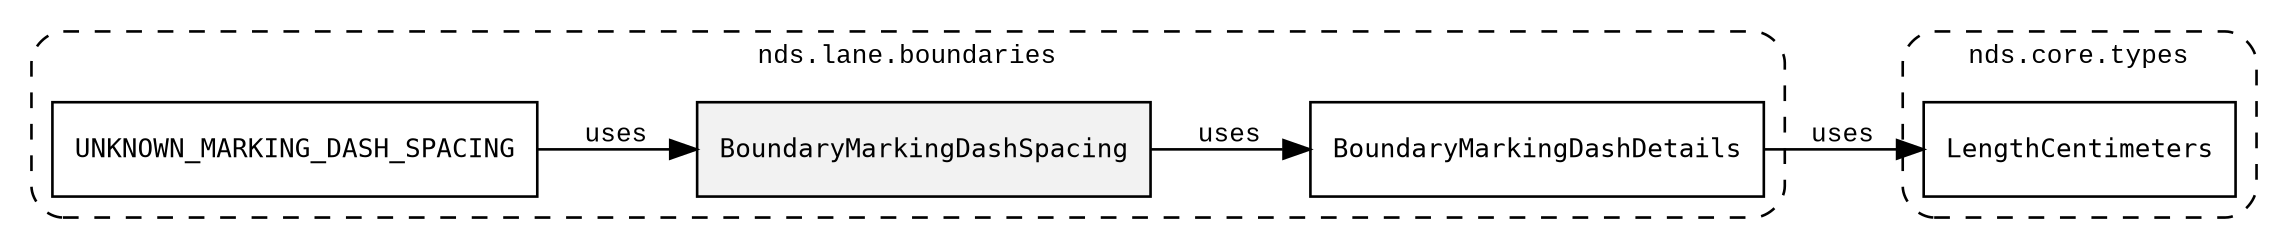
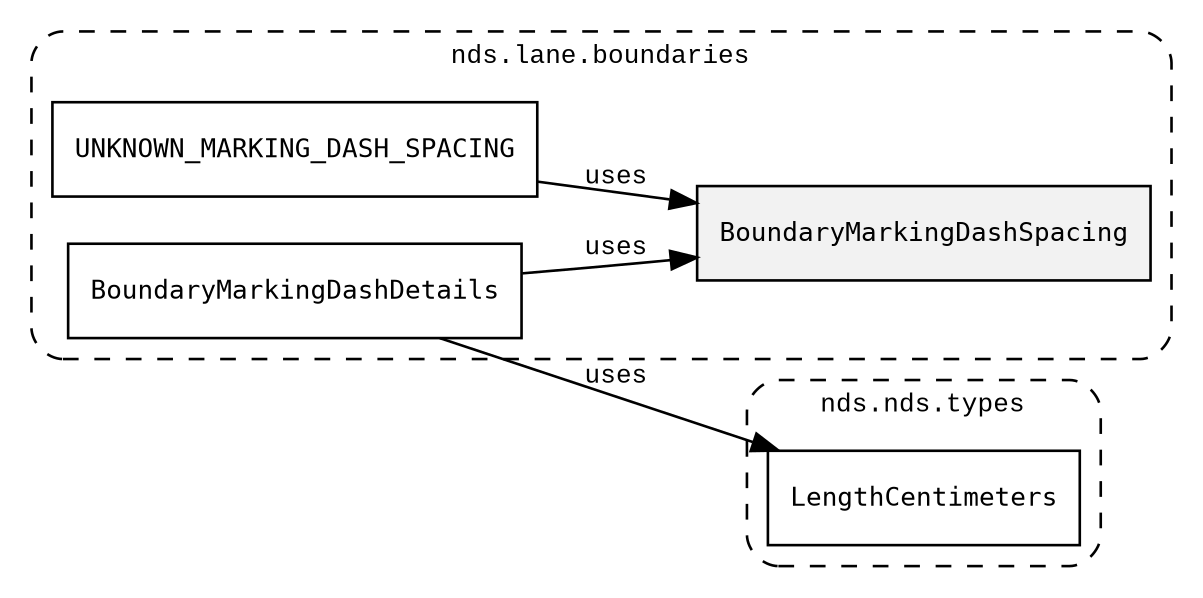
(2080, 56) -> (924, 405)
(1217, 149) -> (596, 267)
